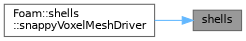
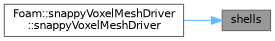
(79, 20) -> (94, 20)
